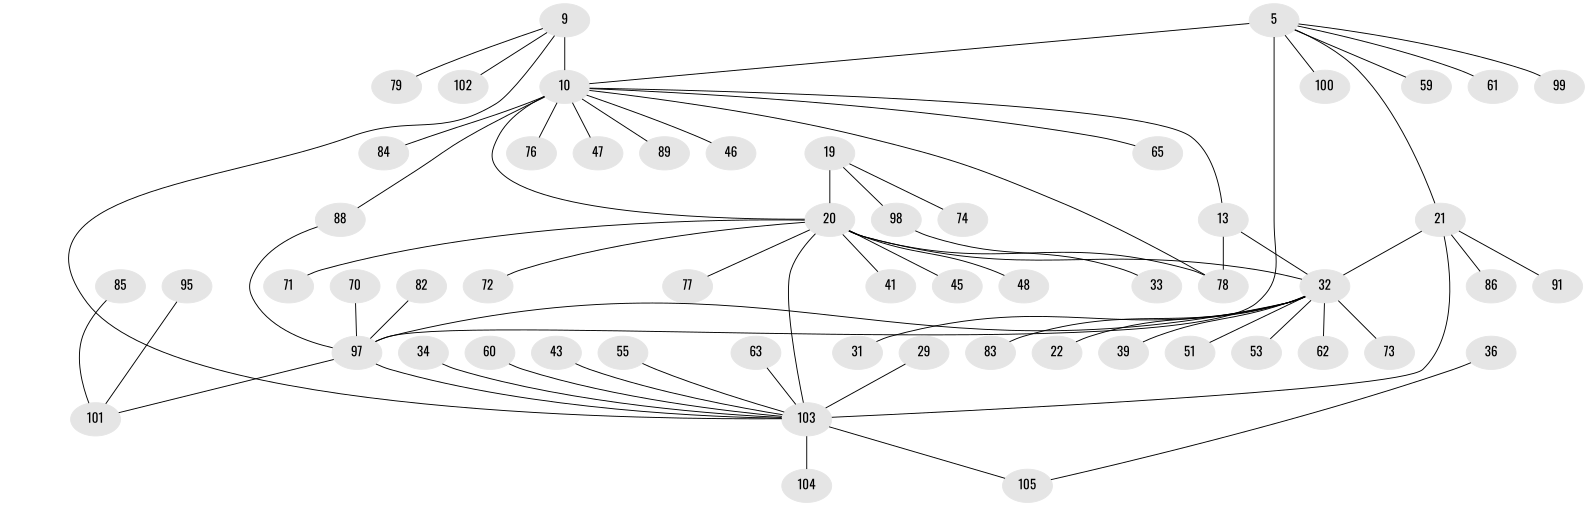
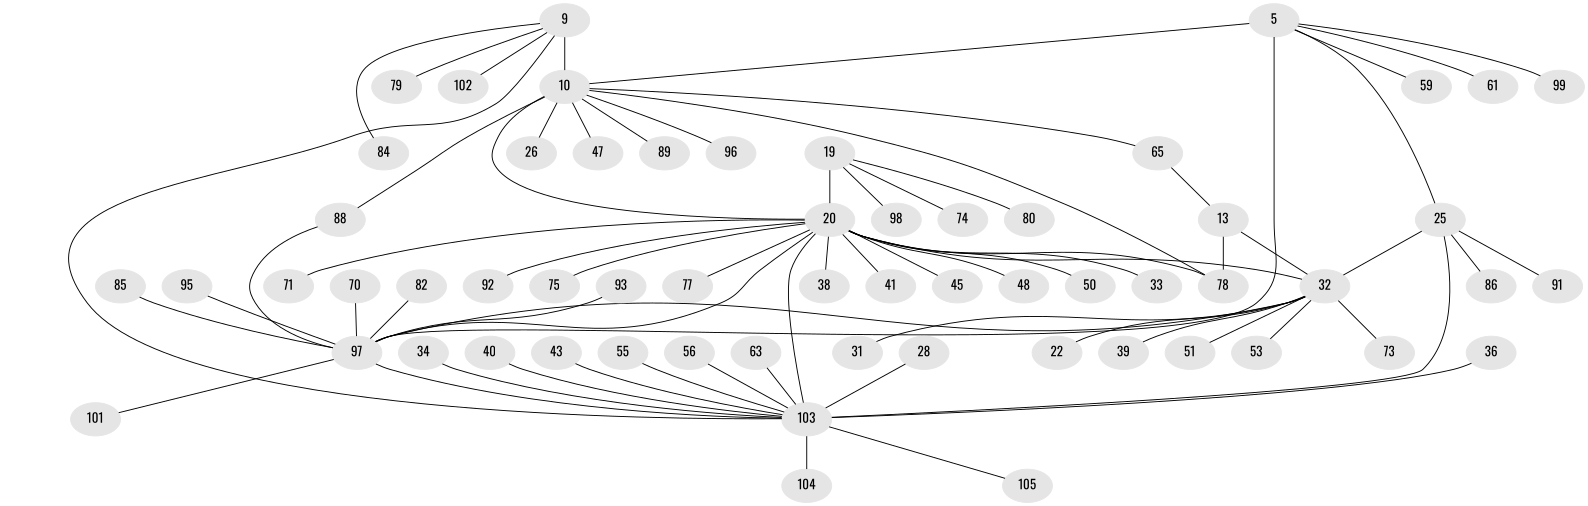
(1325, 87) -> none
(929, 101) -> (1191, 187)
(475, 121) -> (413, 46)
(532, 153) -> (532, 153)
(731, 153) -> (731, 153)
none -> (1029, 220)
(1440, 220) -> (1440, 220)
(976, 248) -> (993, 253)
(488, 286) -> (488, 286)
none -> (555, 286)
none -> (621, 286)
none -> (824, 286)
none -> (1090, 286)
none -> (642, 325)
(80, 348) -> (235, 327)
(141, 353) -> (255, 315)
(490, 353) -> (490, 353)
none -> (689, 353)
(924, 353) -> (924, 353)
(991, 353) -> none
(1323, 353) -> none
(1263, 427) -> (1153, 402)
